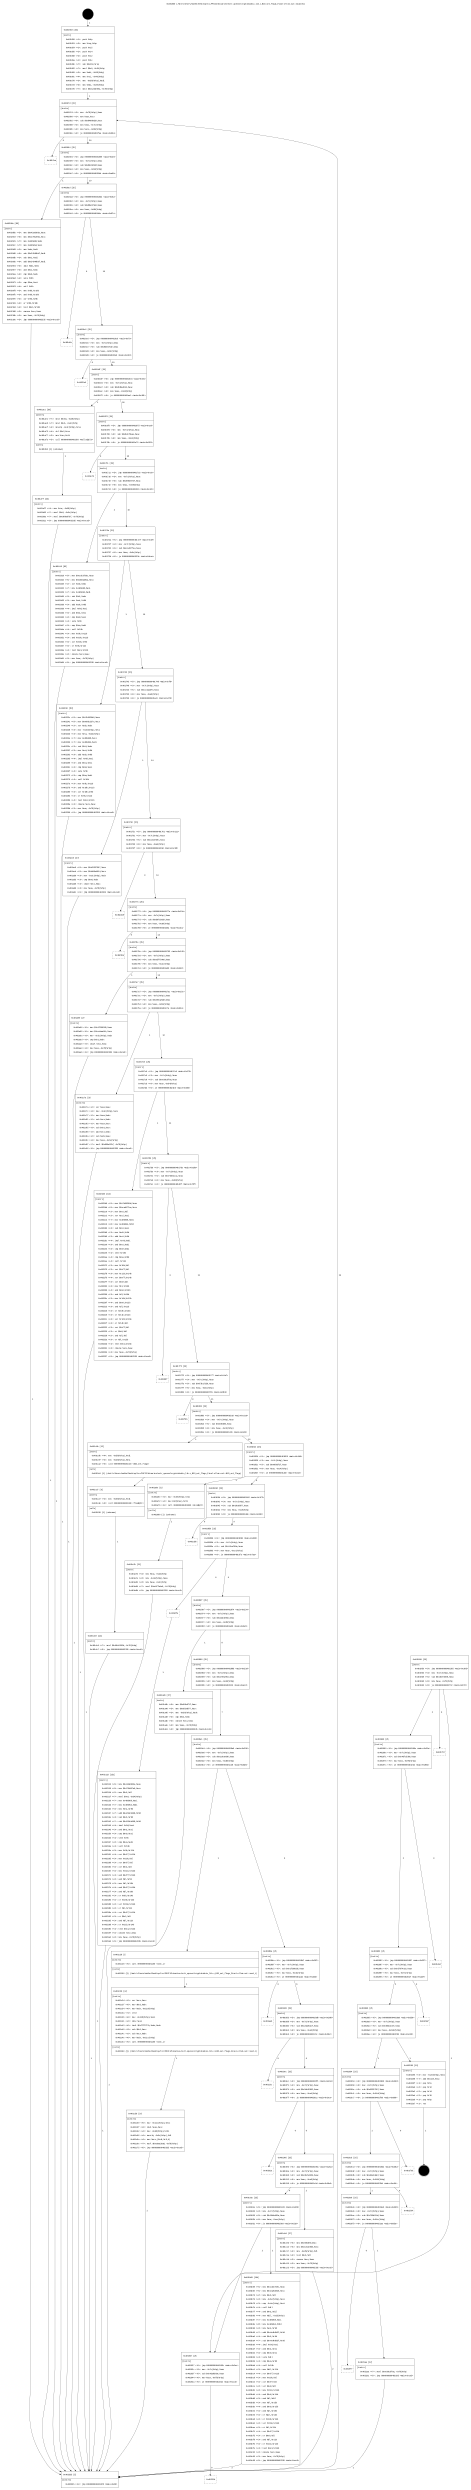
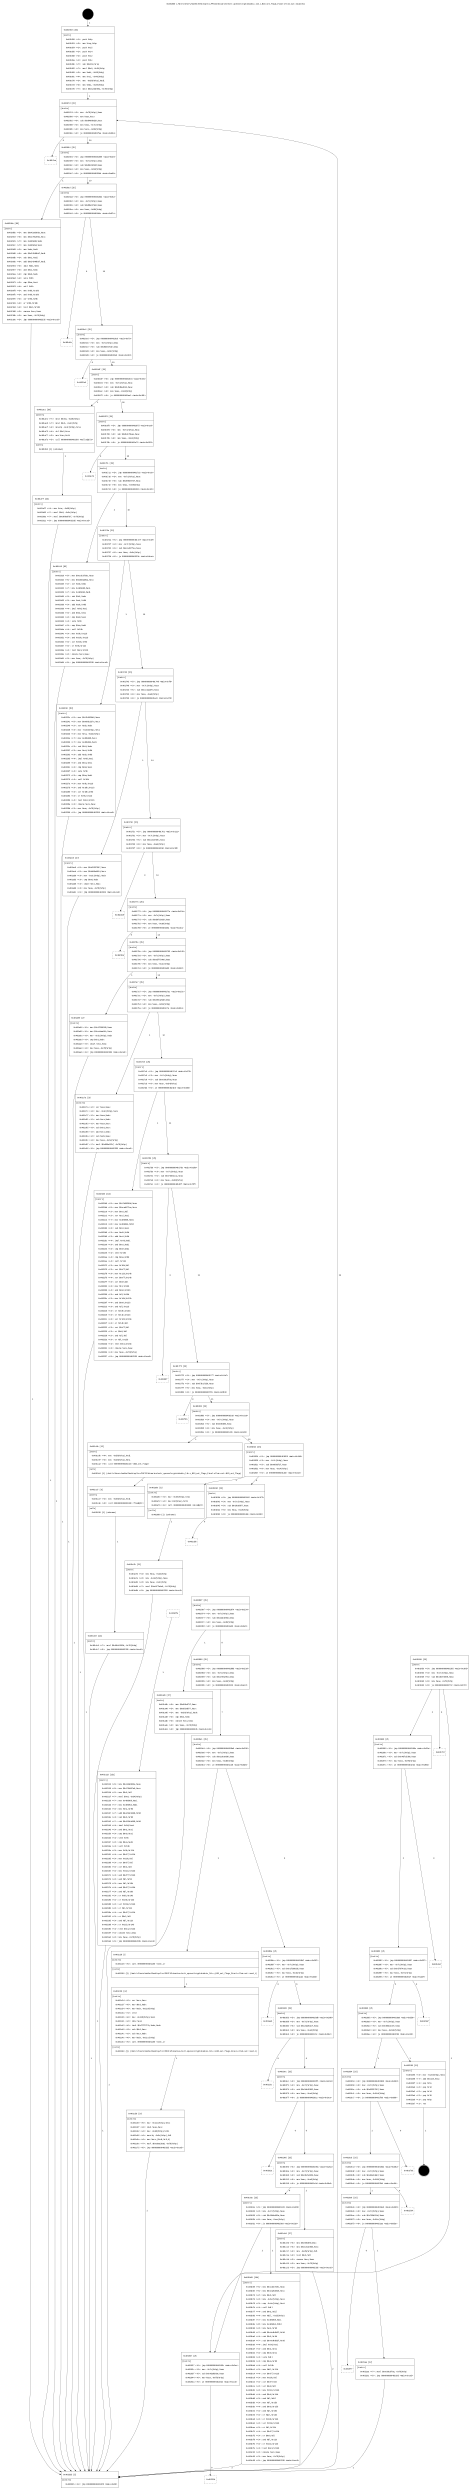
(229, 1542) -> none
